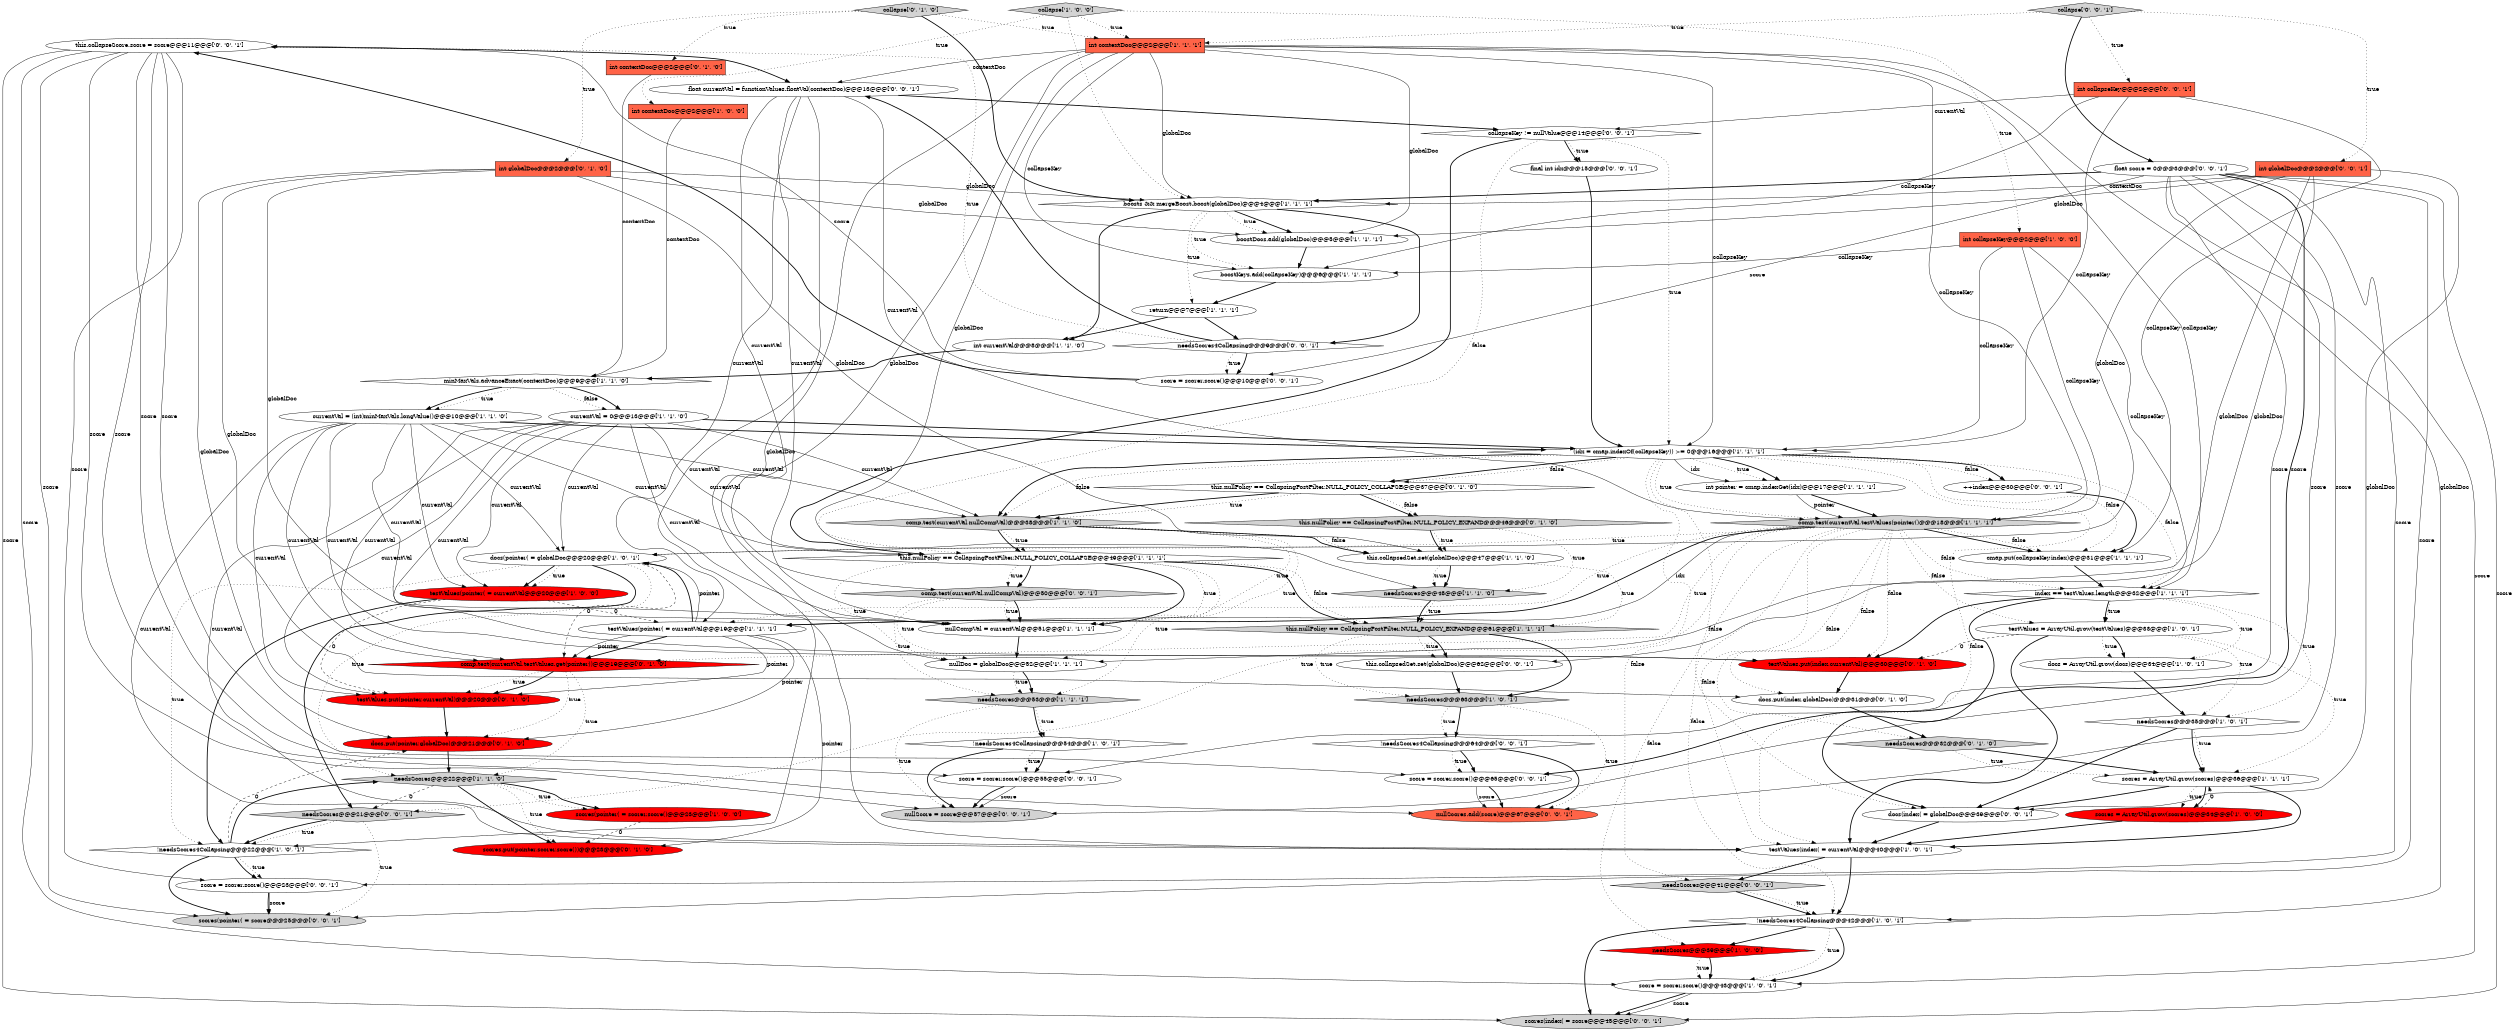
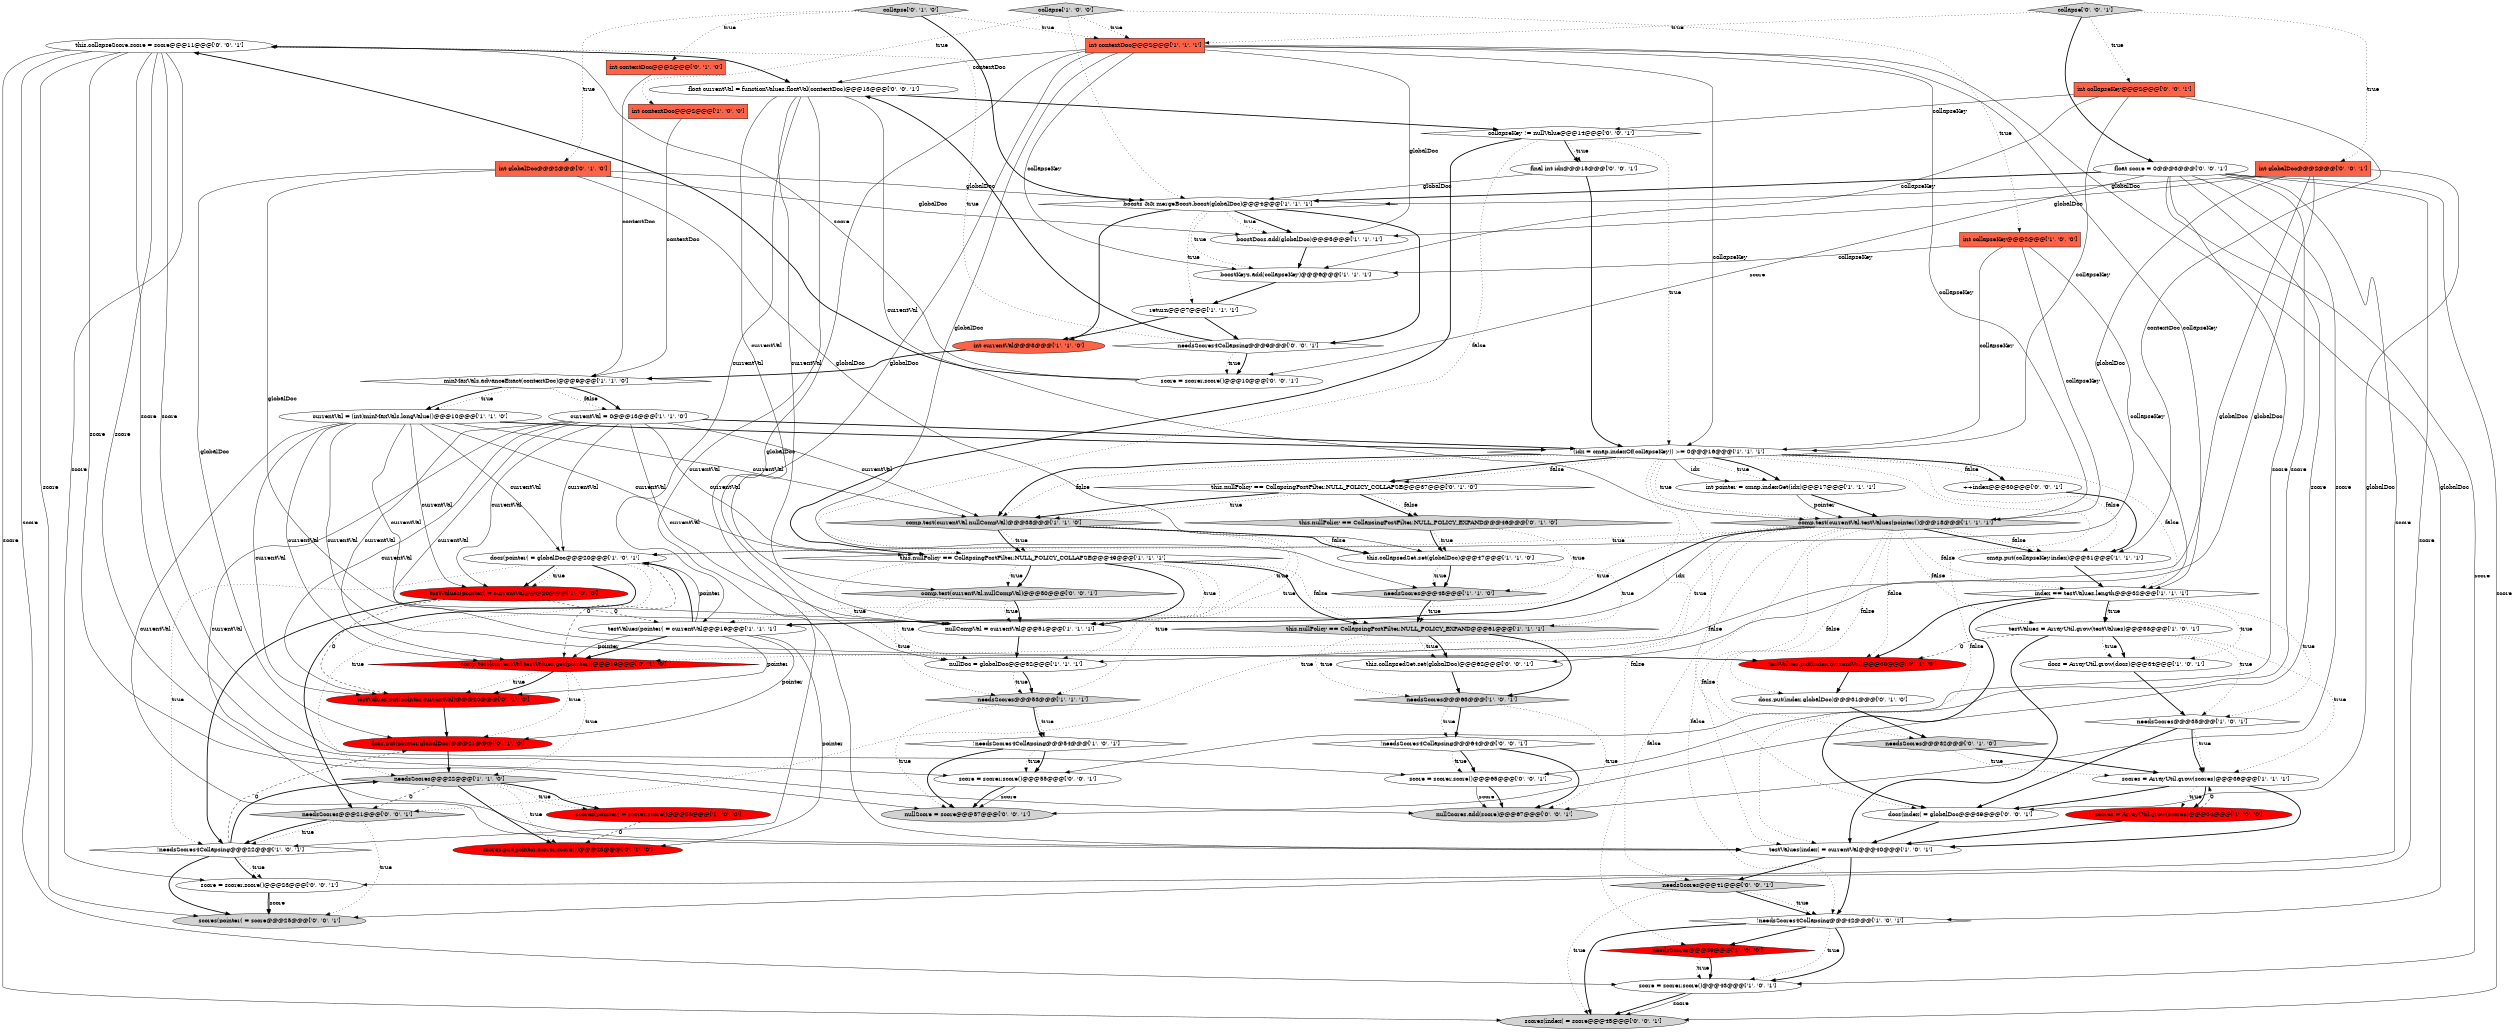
(1950, 112) -> (1950, 112)
(1162, 130) -> (1403, 186)
(2126, 187) -> (2126, 187)
(2164, 328) -> (2164, 328)
(1029, 346) -> (1029, 346)
(646, 678) -> none
(2187, 686) -> (2187, 686)
(1504, 815) -> (1504, 815)
none -> (1589, 926)
